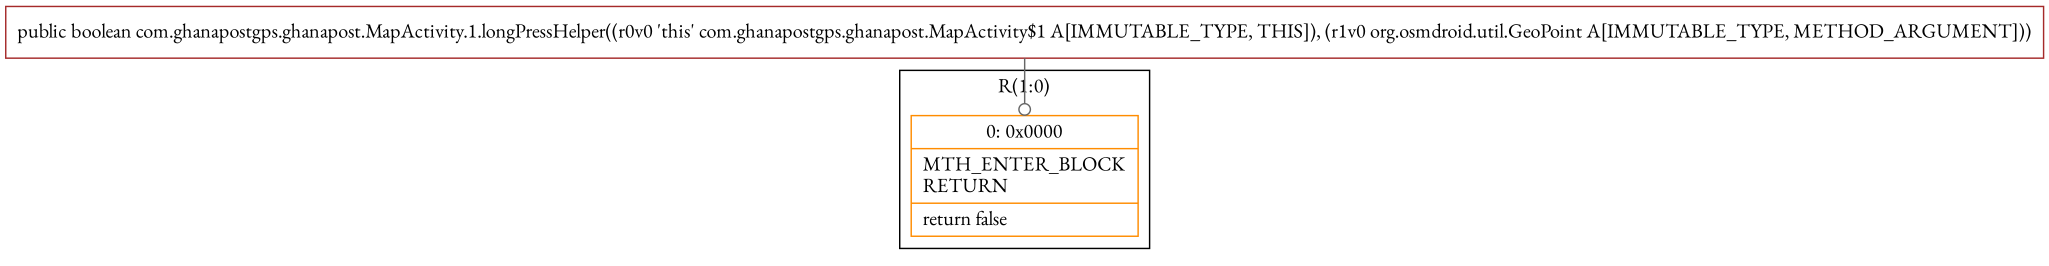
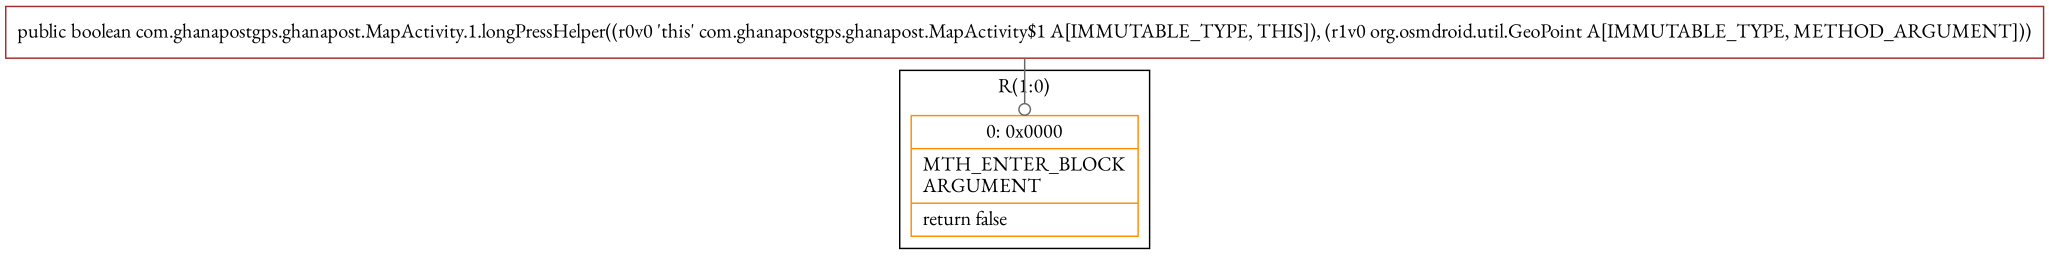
(966, 186) -> (982, 186)
